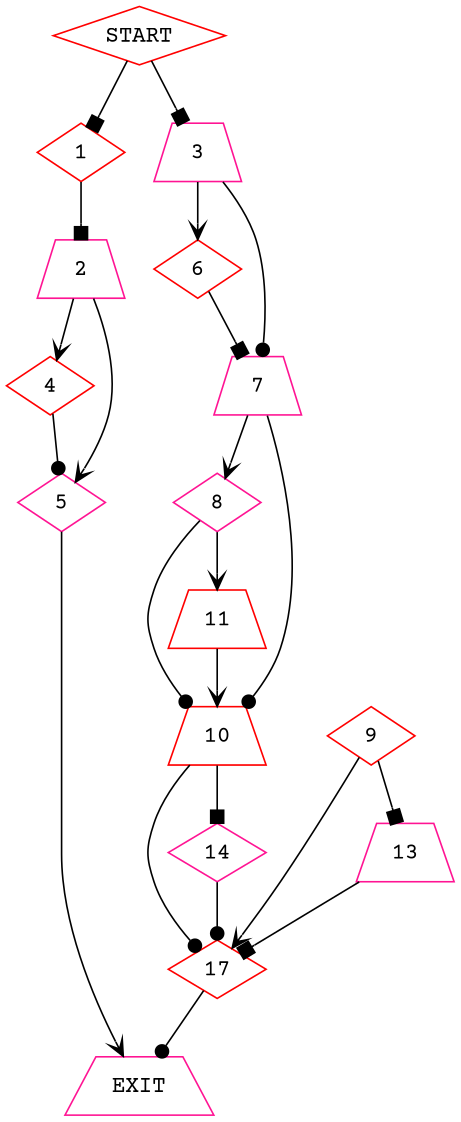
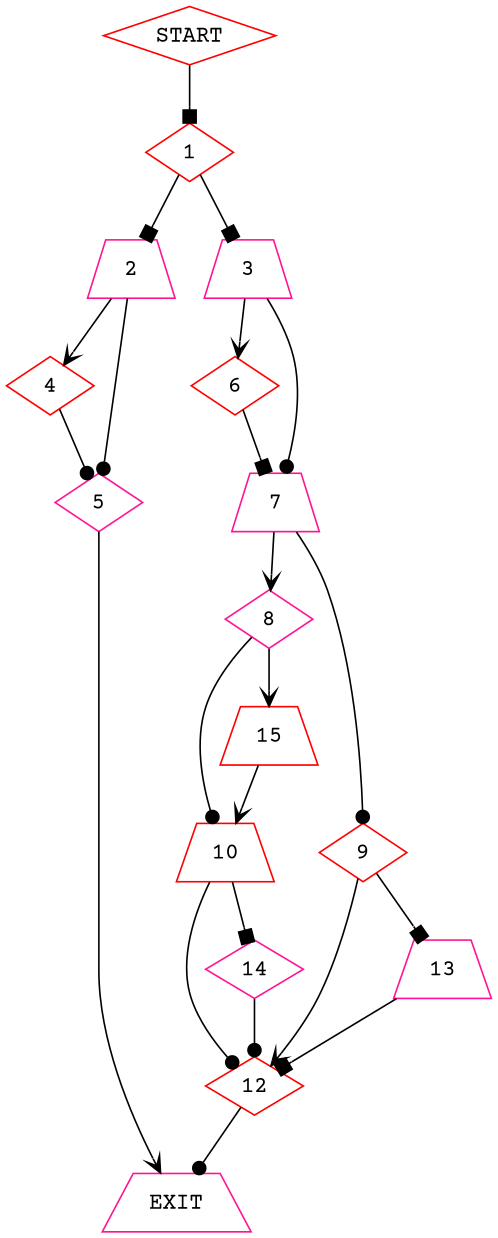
(164, 84) -> (213, 200)
(112, 385) -> (116, 380)
(292, 559) -> (347, 666)
(217, 619) -> (269, 736)
(217, 969) -> (254, 1086)
